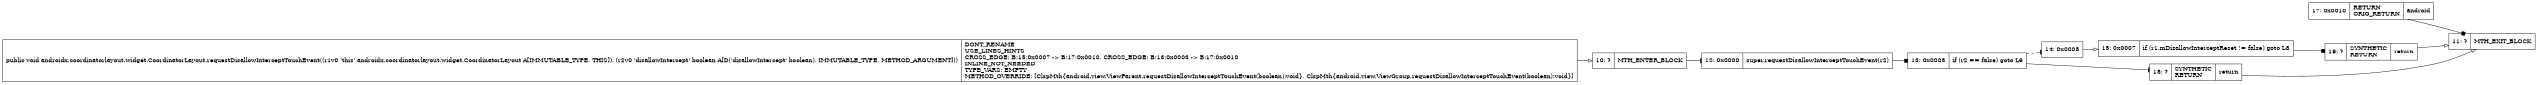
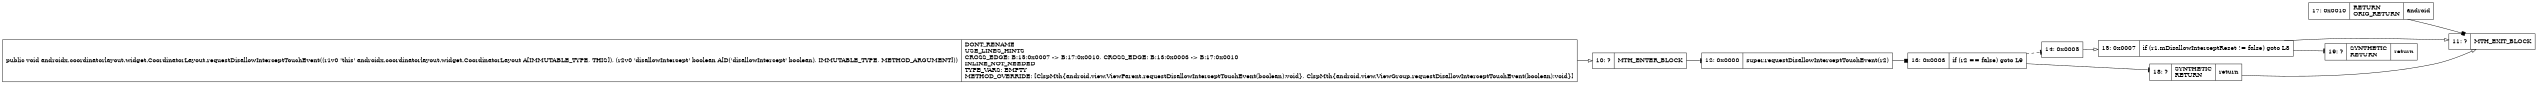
(2431, 47) -> (2364, 38)
(2308, 51) -> (2308, 51)
